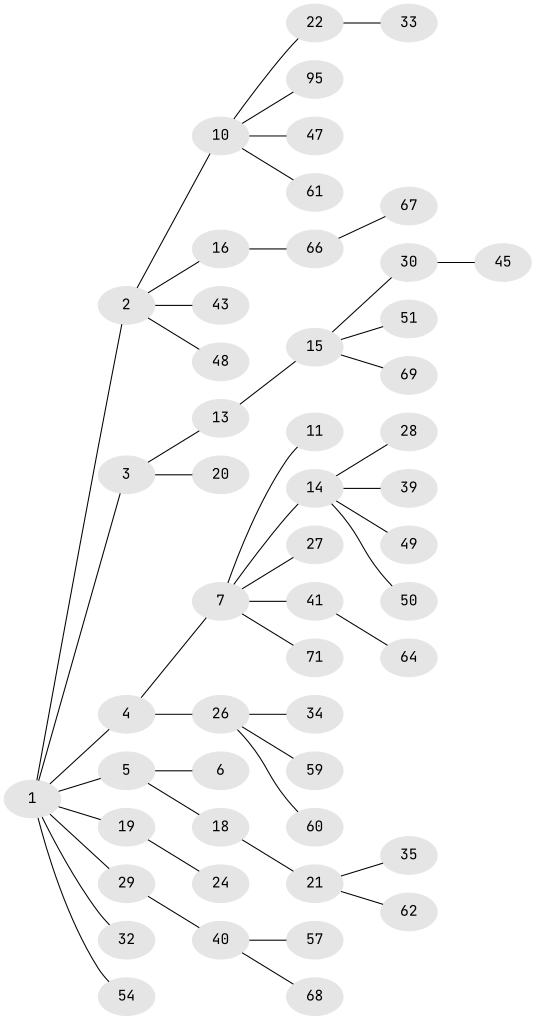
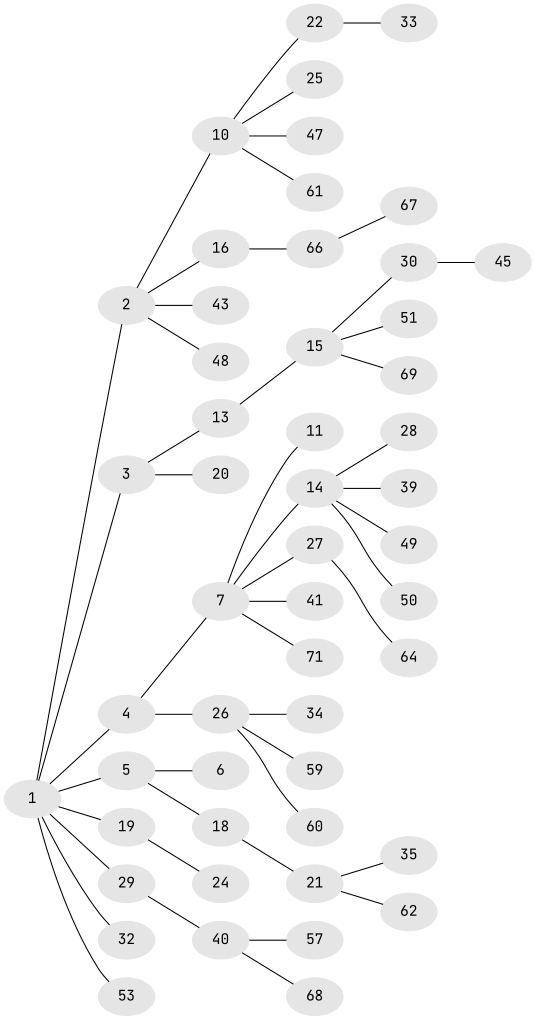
(315, 79) -> (315, 79)
(362, 630) -> (362, 601)
(127, 997) -> (127, 997)
